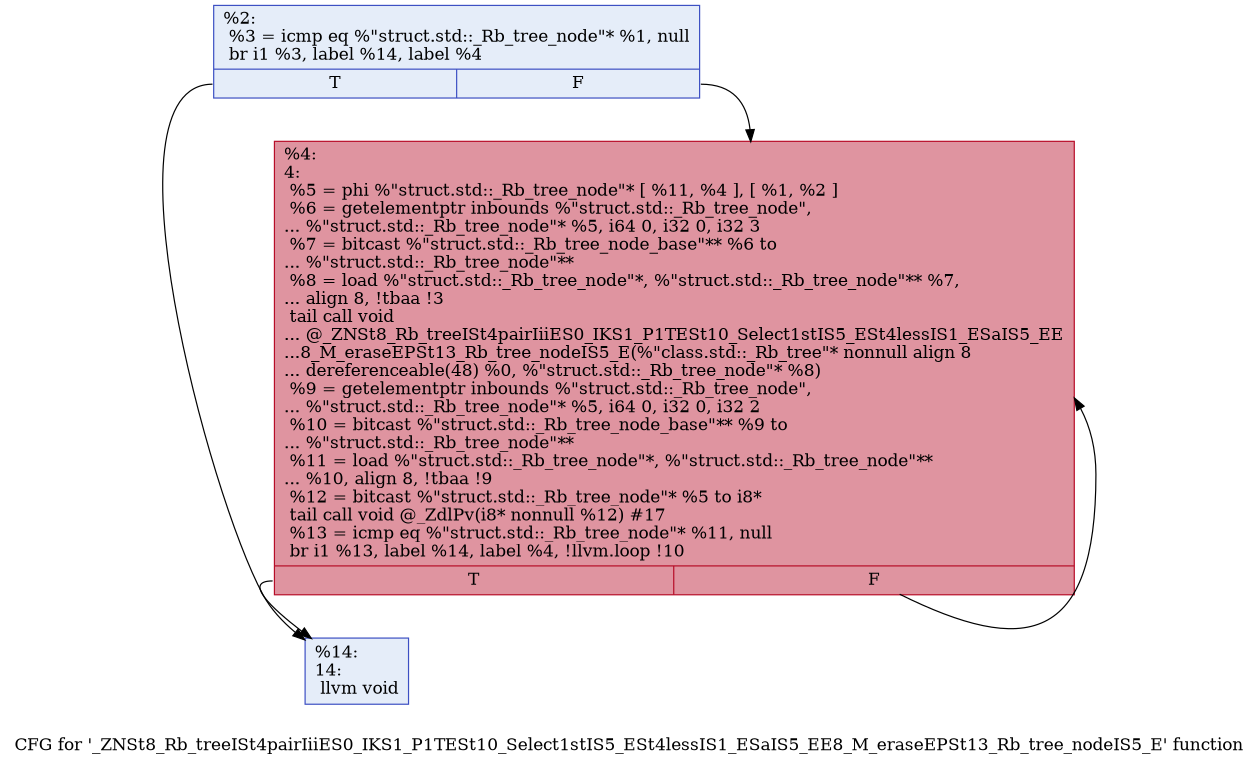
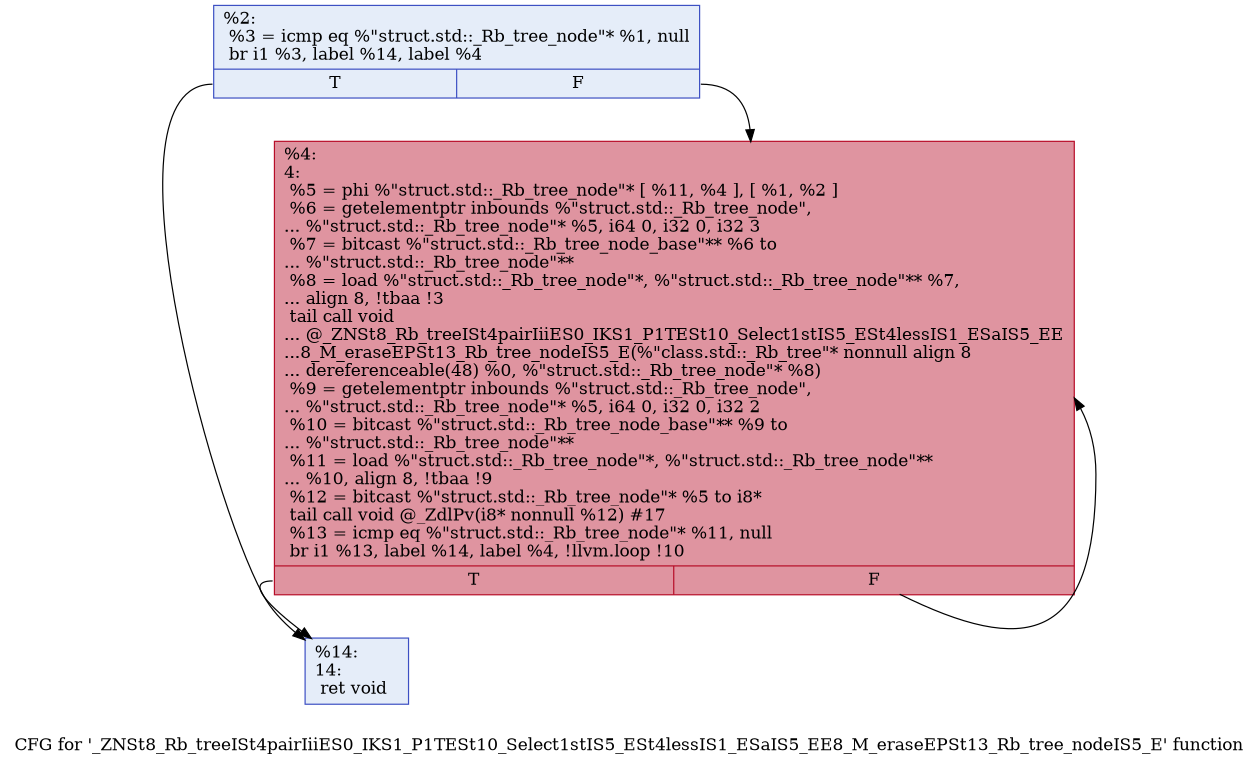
(357, 689) -> (351, 689)
